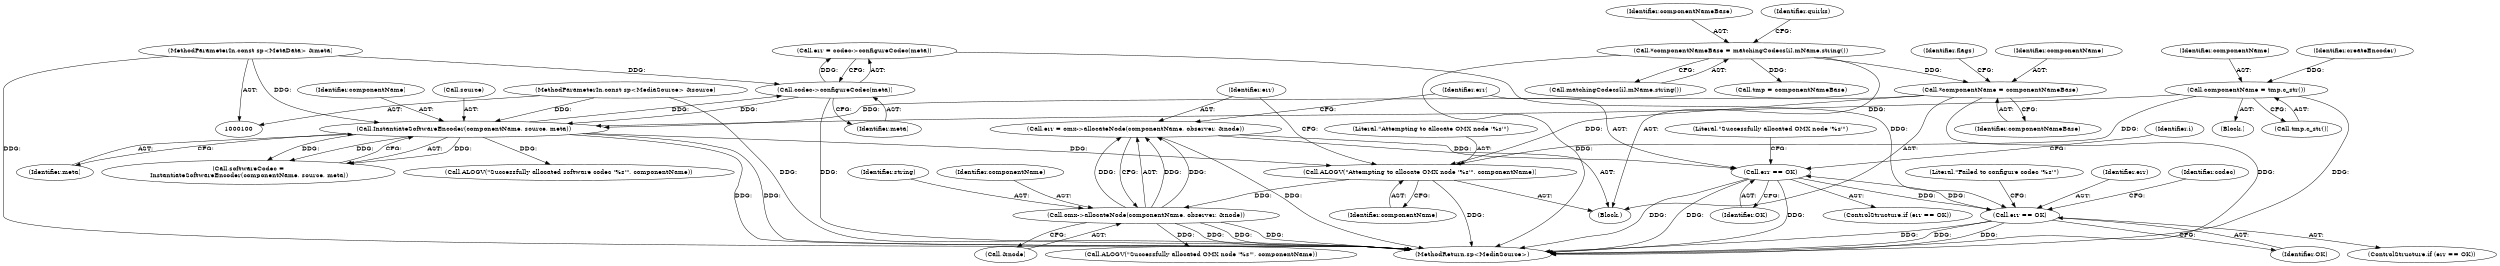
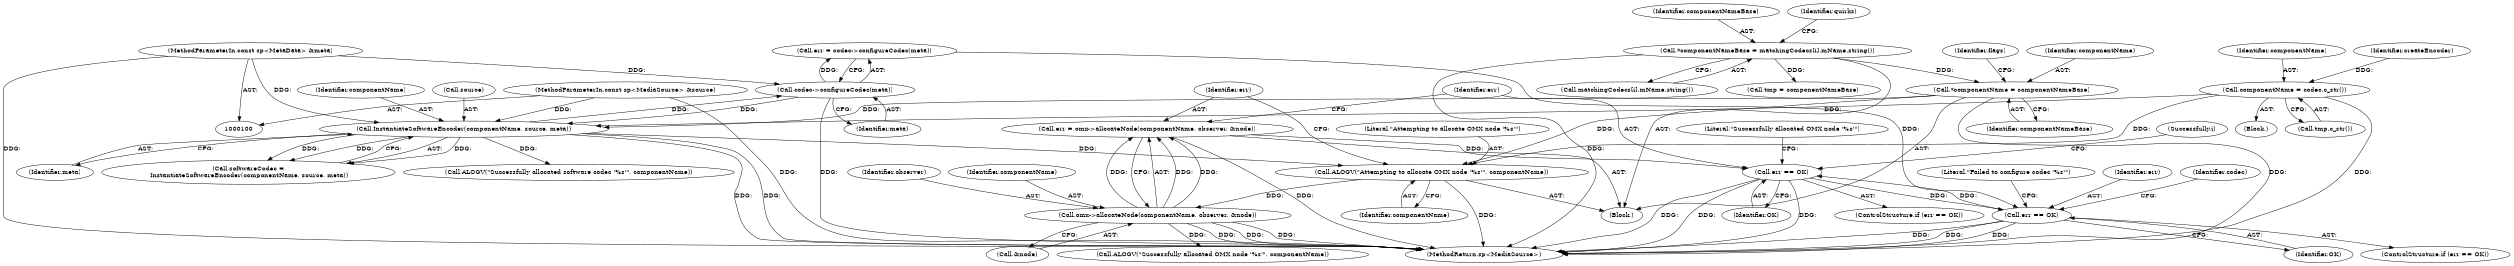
(2246, 90) -> (2285, 90)
(2174, 129) -> (2192, 129)
(888, 172) -> (894, 172)
